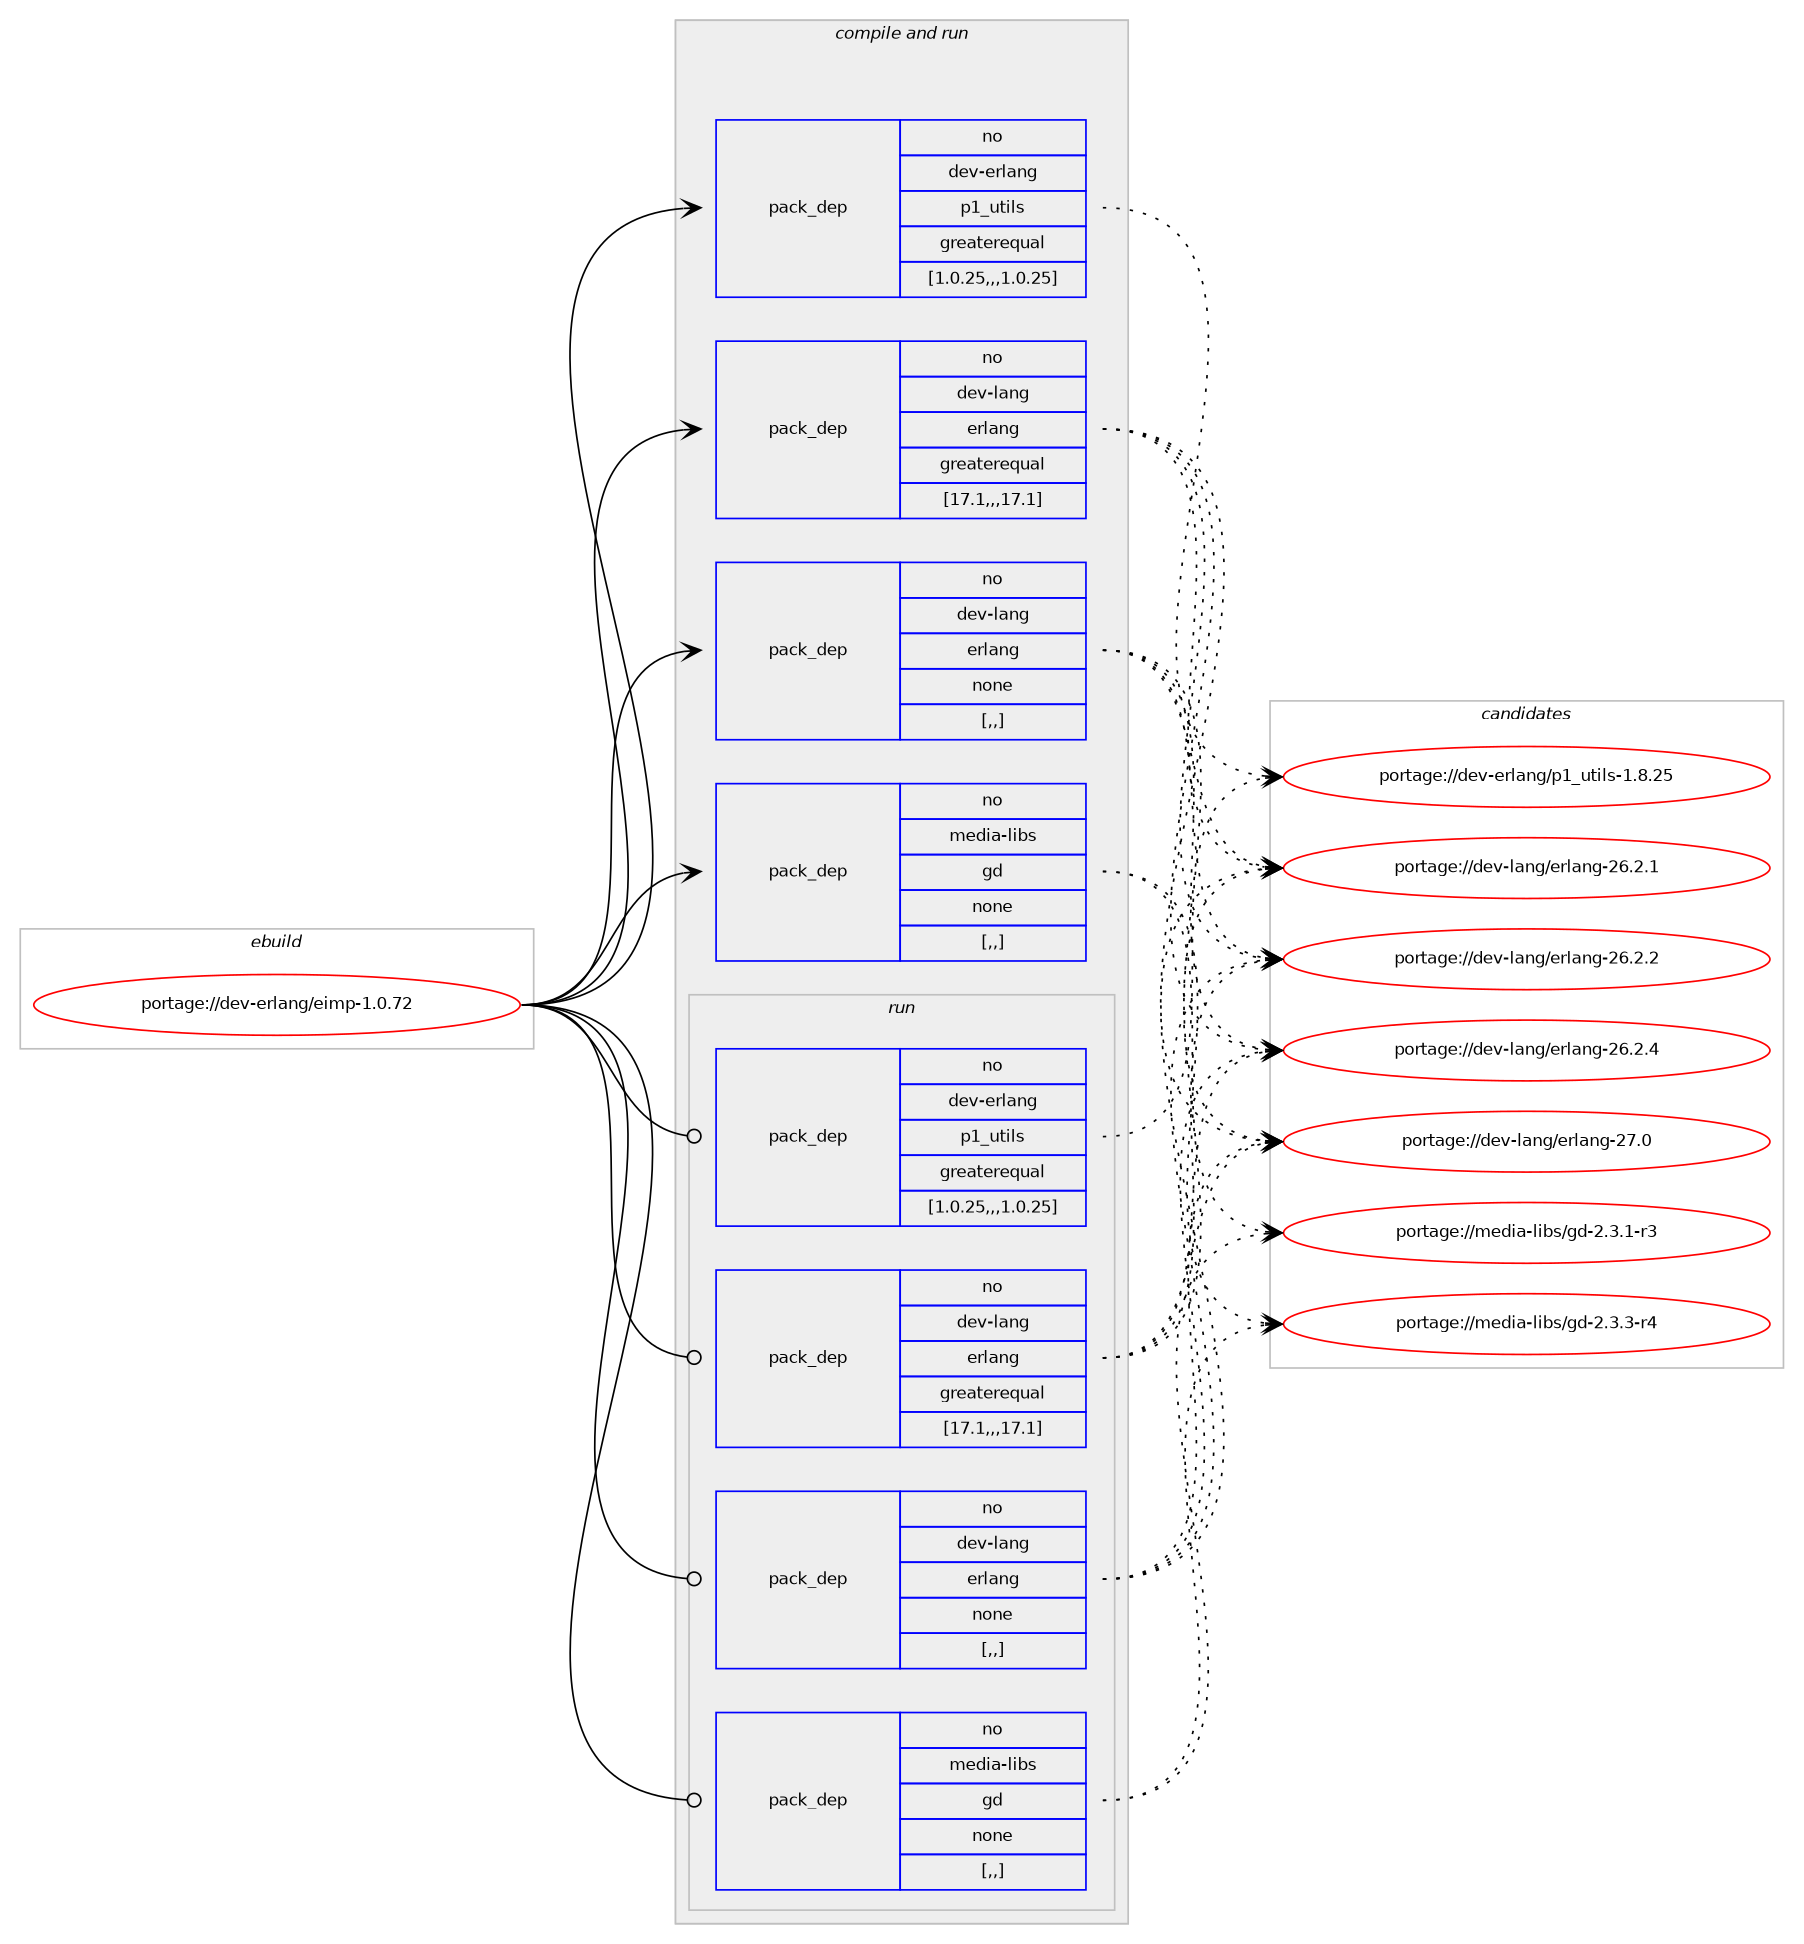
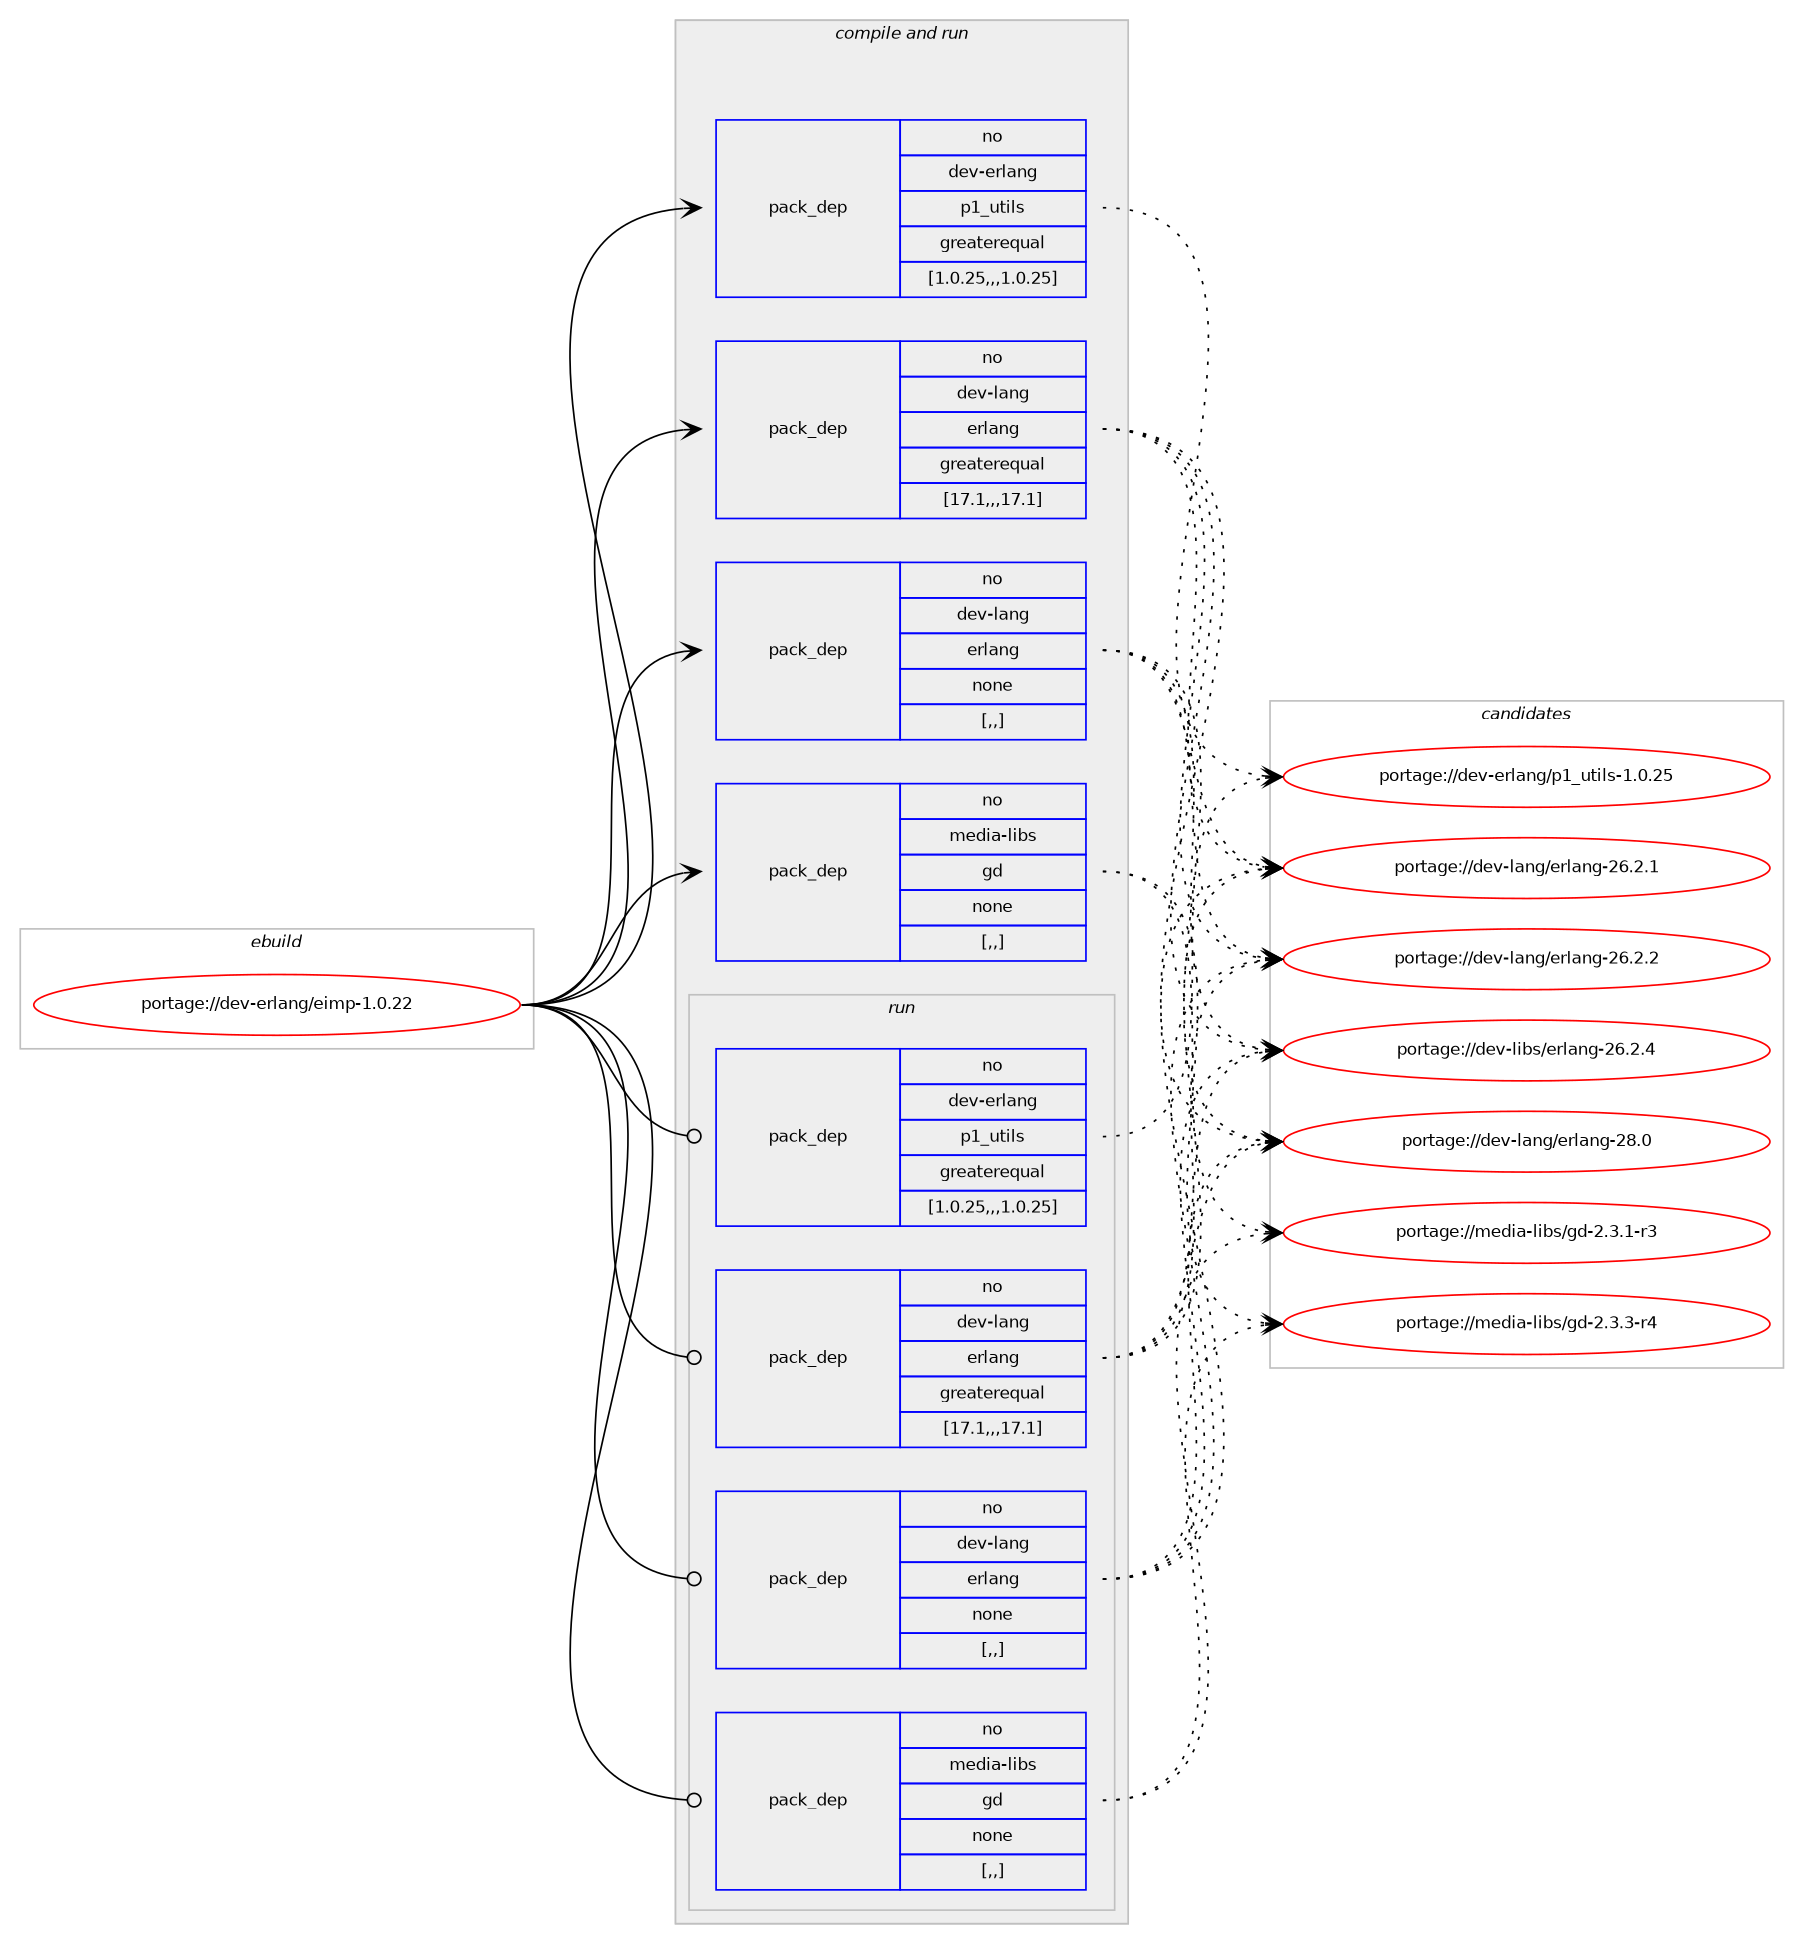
(1527, 777) -> (1527, 777)
(277, 1005) -> (277, 1005)
(1527, 1050) -> (1527, 1050)
(1527, 1142) -> (1527, 1142)
